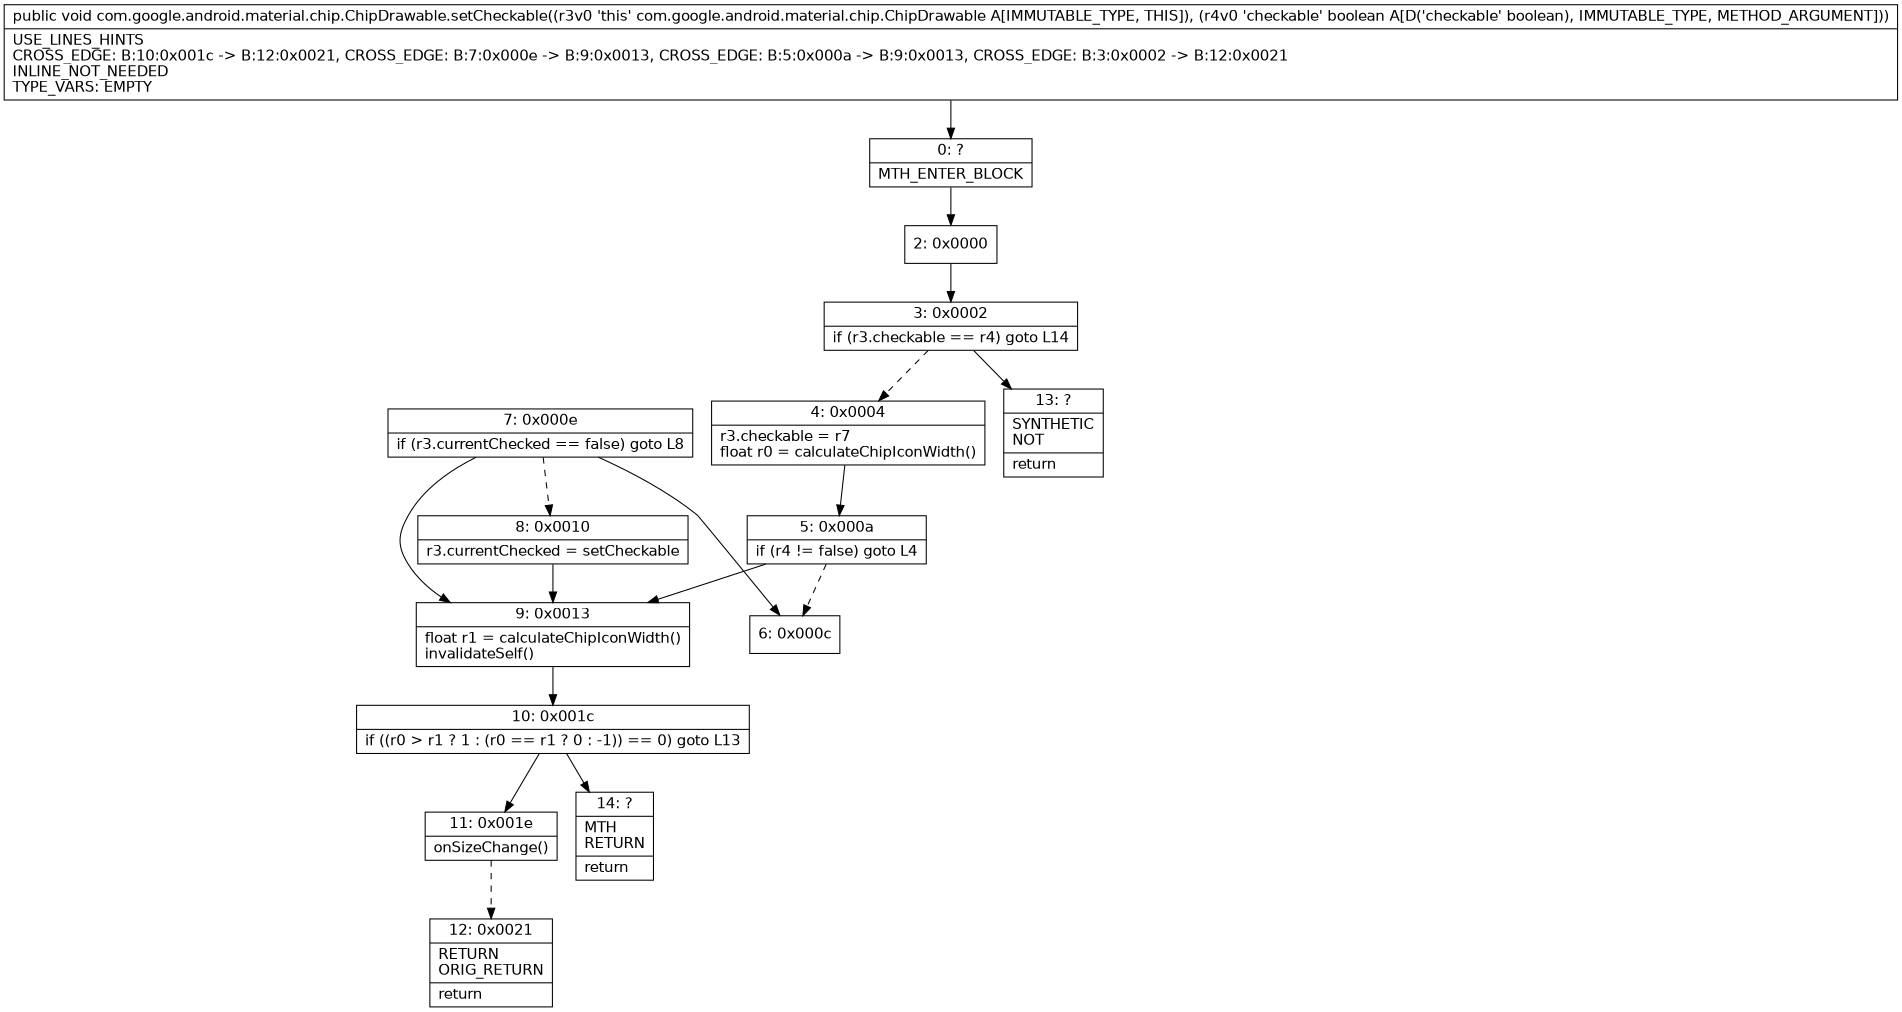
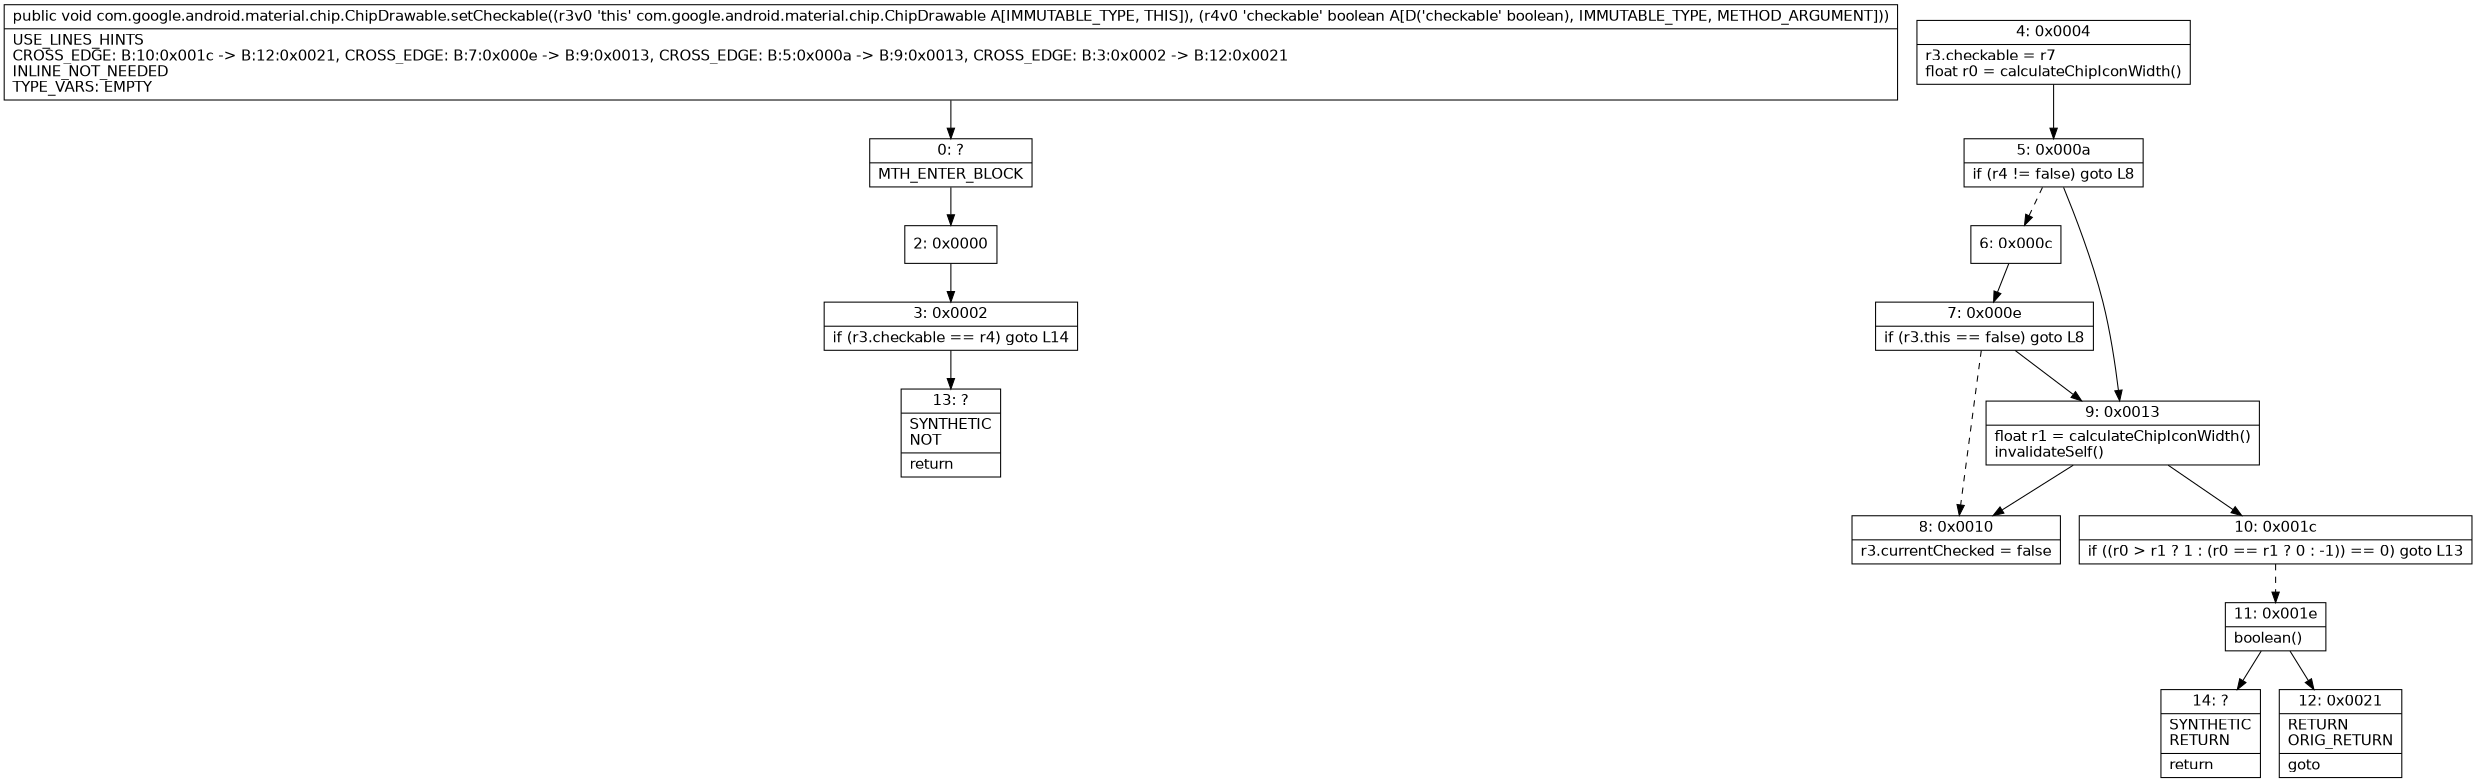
(907, 372) -> none
(540, 445) -> (1984, 338)
(699, 517) -> (2003, 278)
(553, 551) -> (1956, 551)
(837, 551) -> (2054, 174)
(553, 578) -> (2038, 488)
(575, 768) -> (2252, 666)
(525, 778) -> (2276, 578)
(601, 828) -> (2211, 725)
(491, 848) -> (2268, 638)
(491, 884) -> (2299, 666)
(461, 994) -> (2304, 765)
